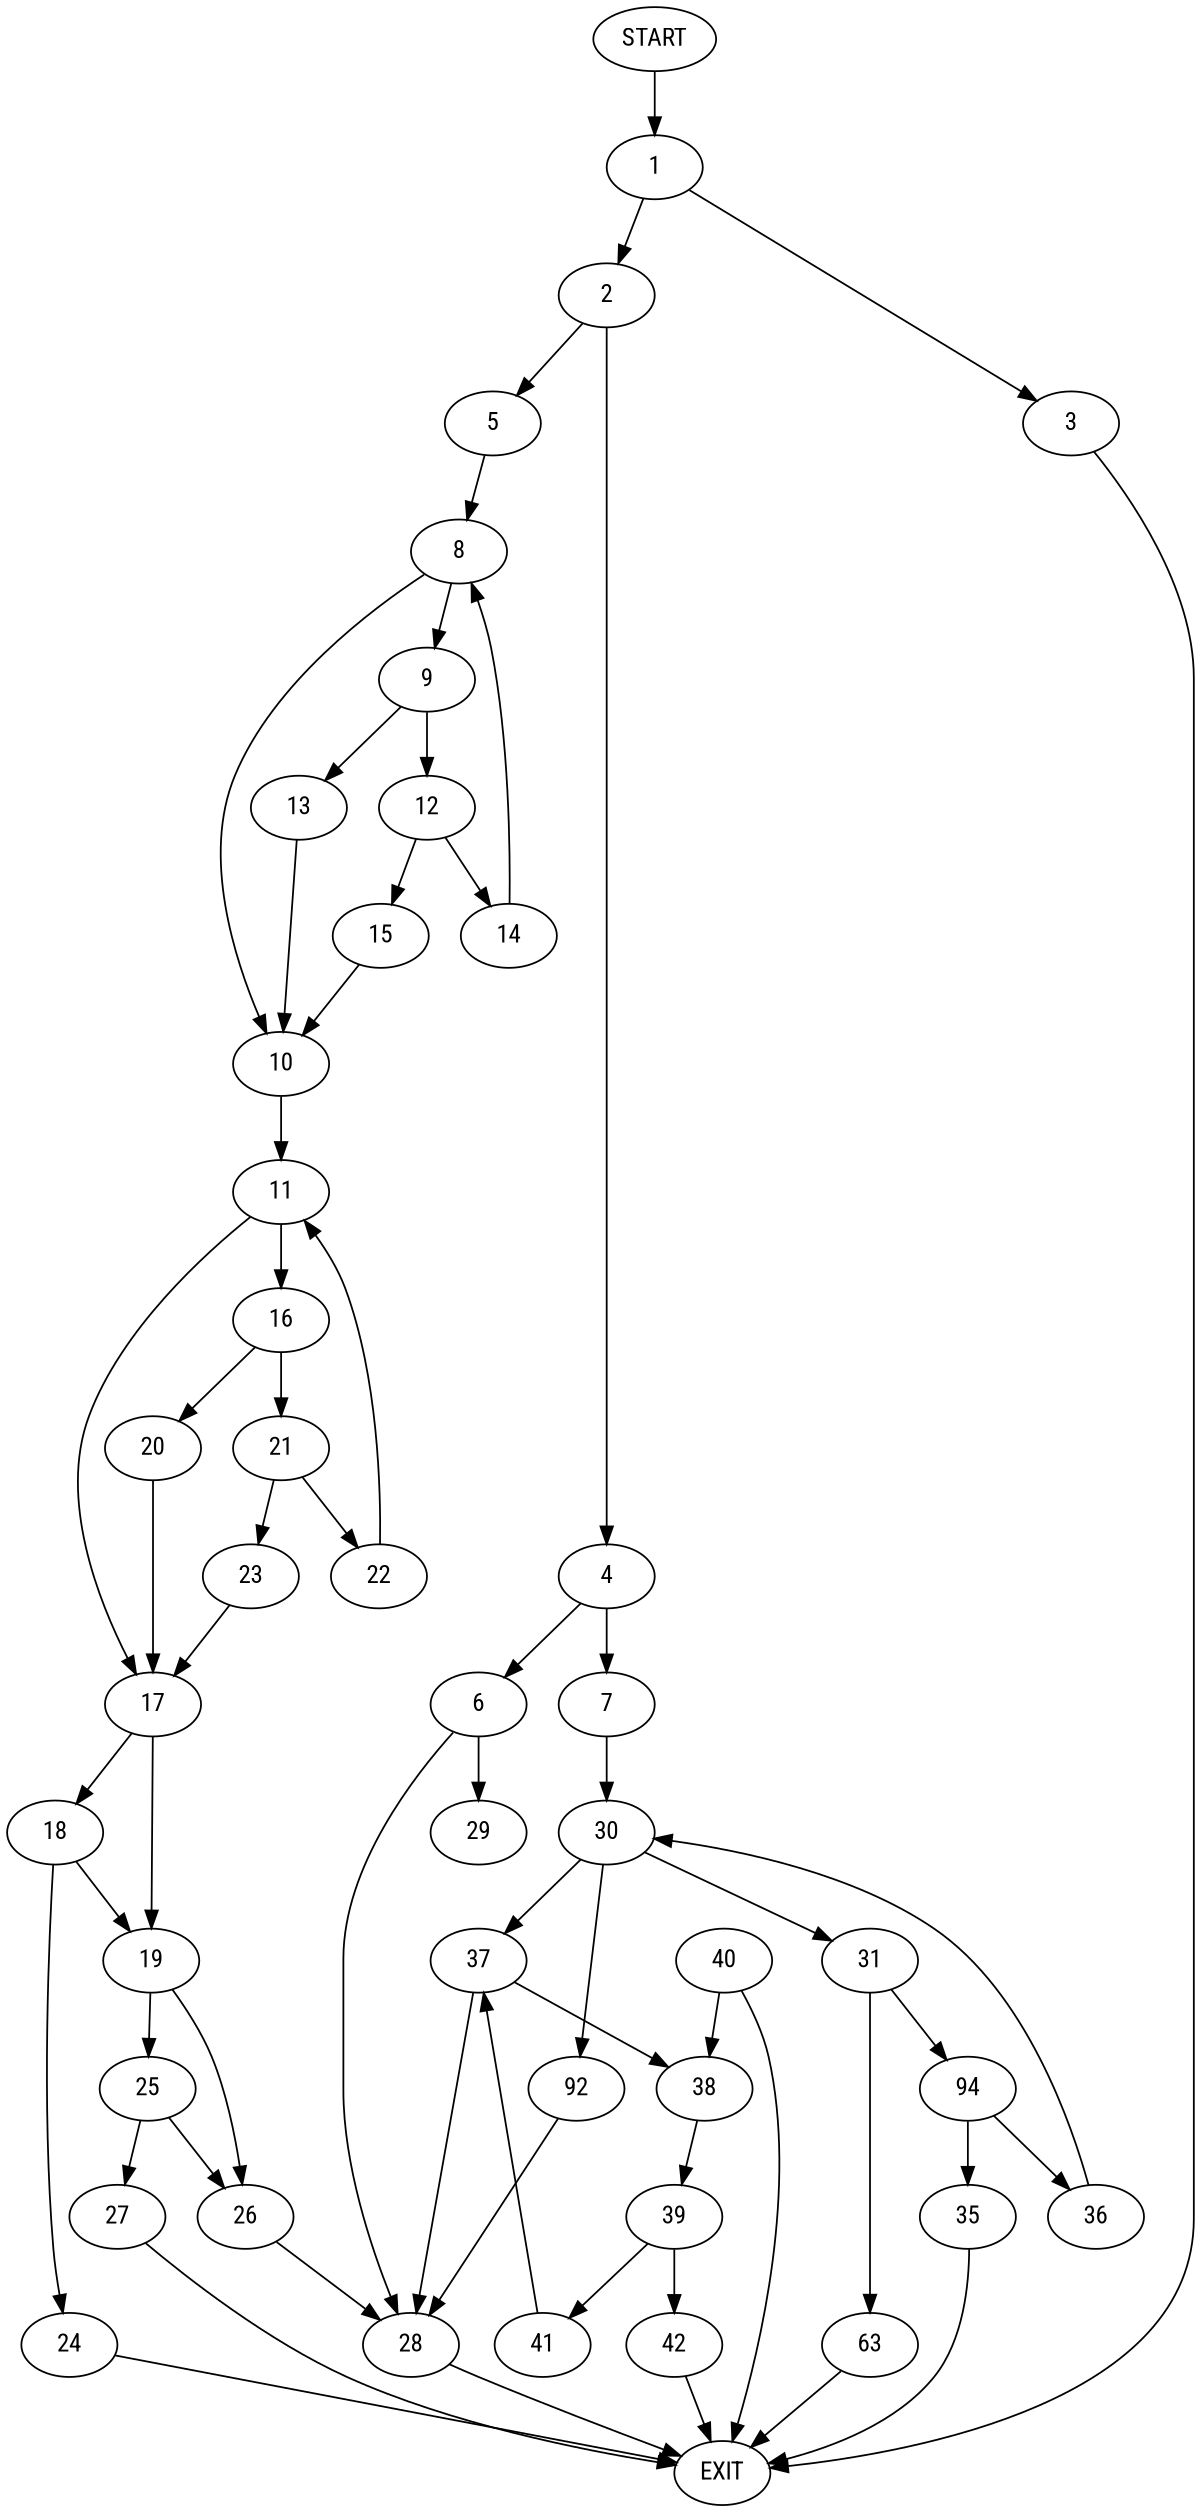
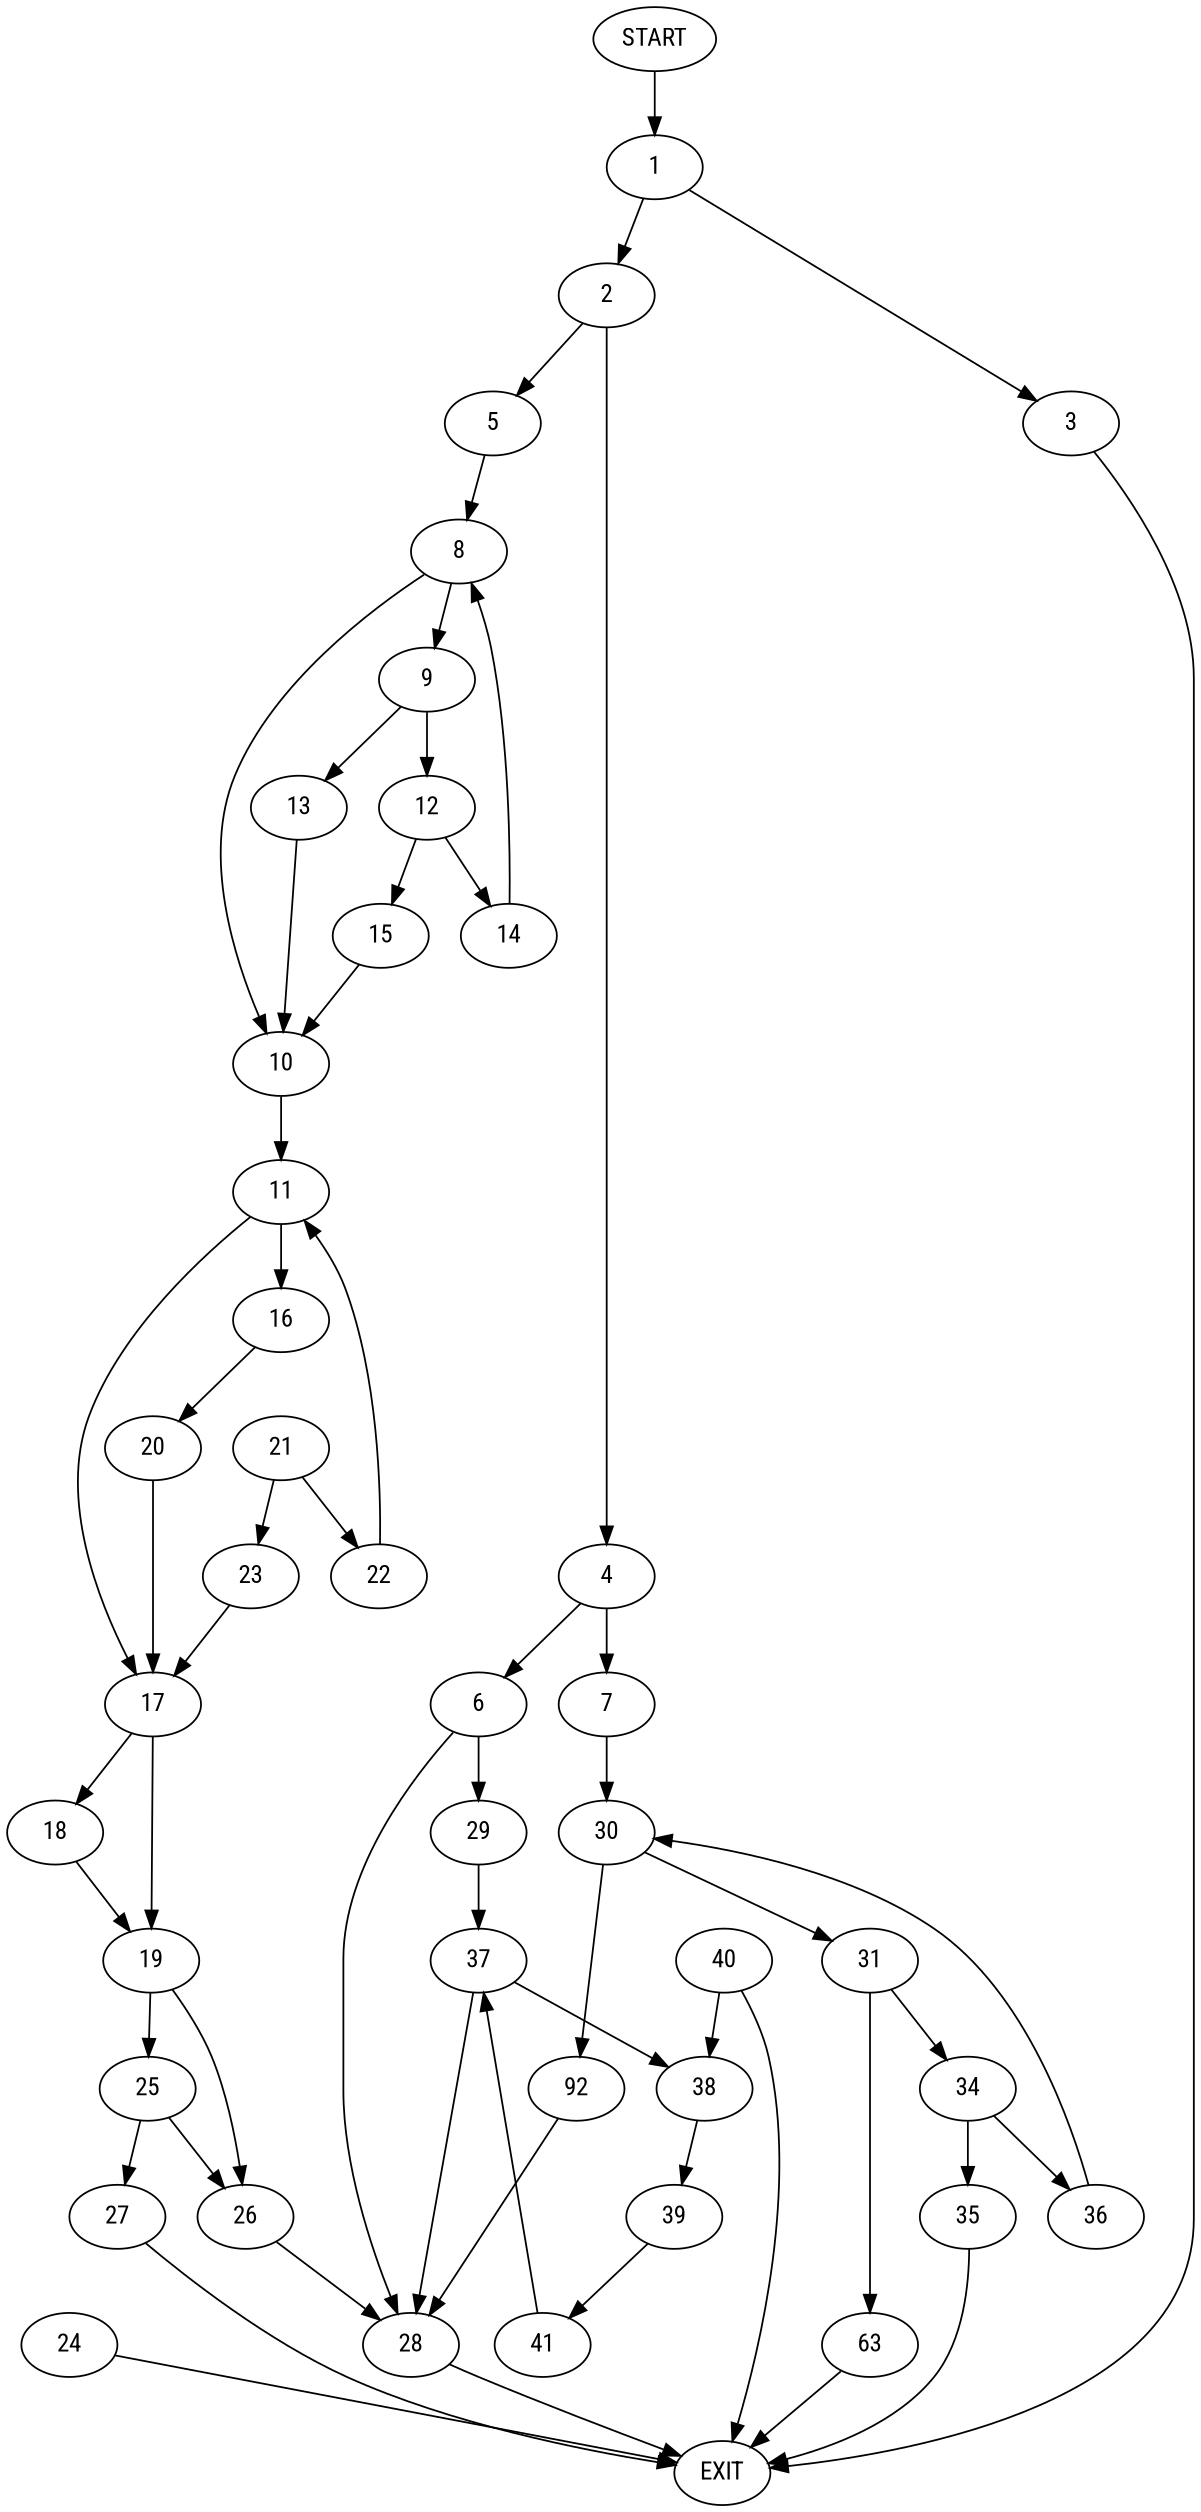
(281, 1375) -> none
(549, 1890) -> (479, 1888)
(47, 2080) -> none
(968, 2089) -> (968, 2089)
(674, 2345) -> none
